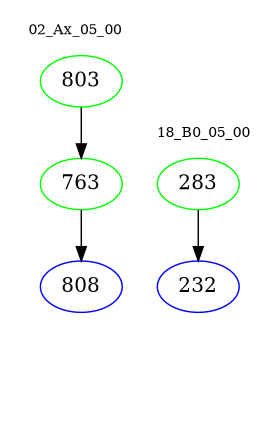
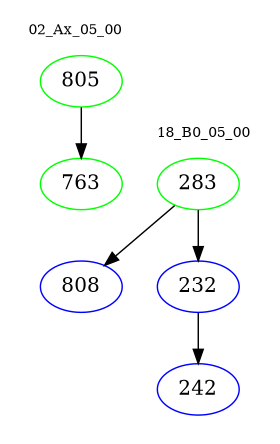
(81, 81) -> (81, 81)
(81, 228) -> (155, 222)
none -> (198, 389)
